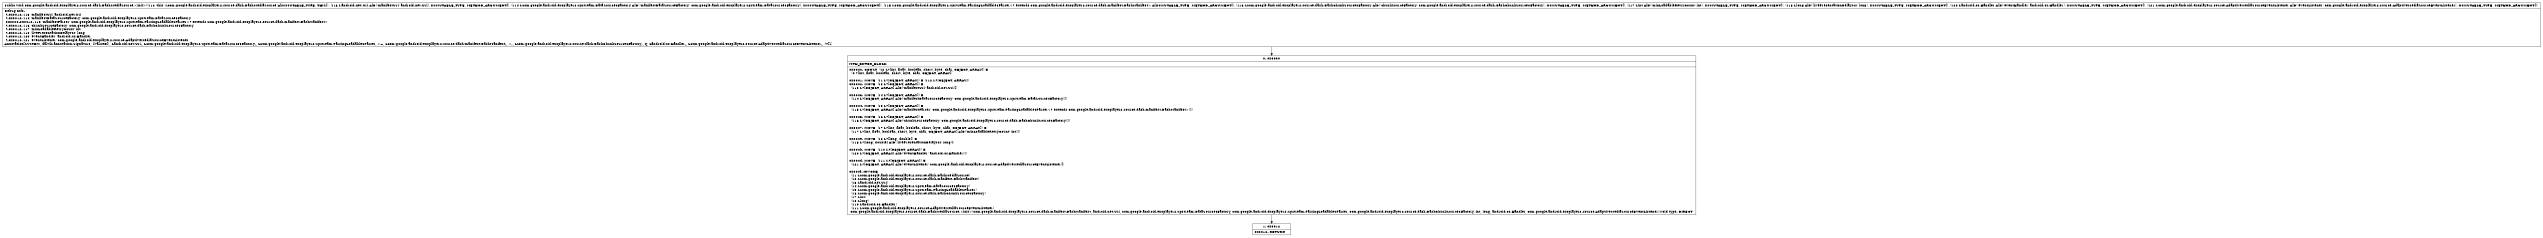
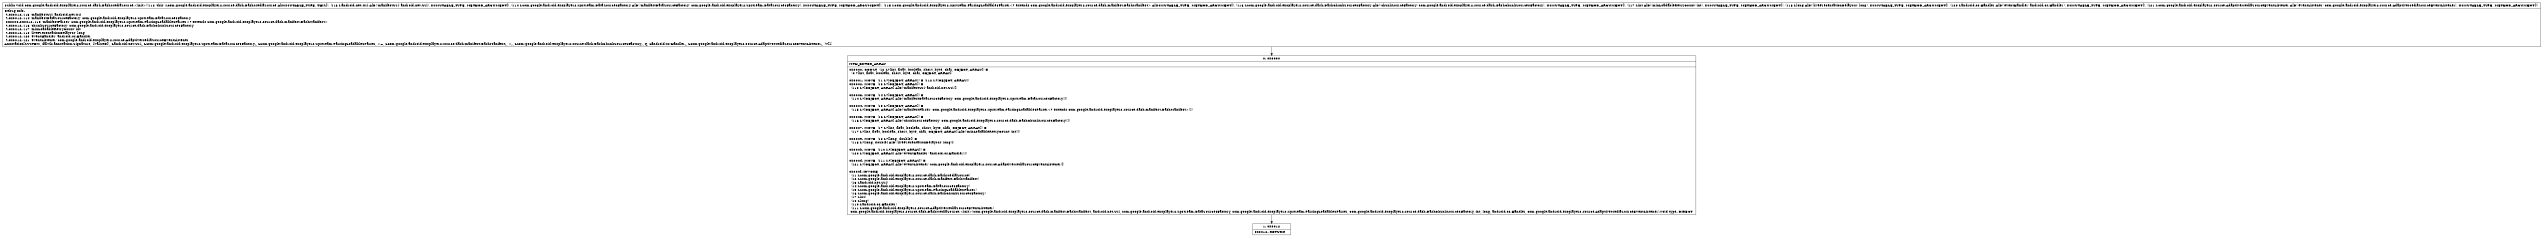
(868, 64) -> (868, 64)
